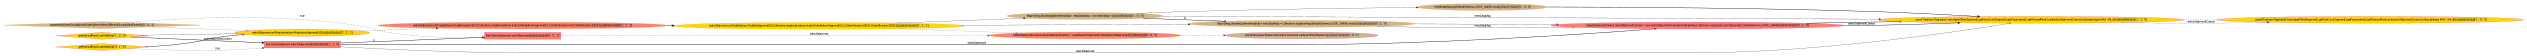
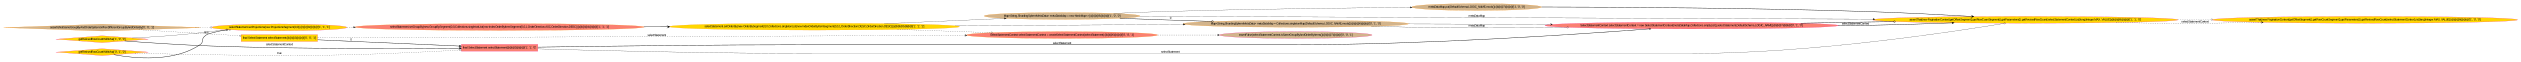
(523, 36) -> (279, 38)
(412, 40) -> (388, 43)
(195, 50) -> (297, 56)
